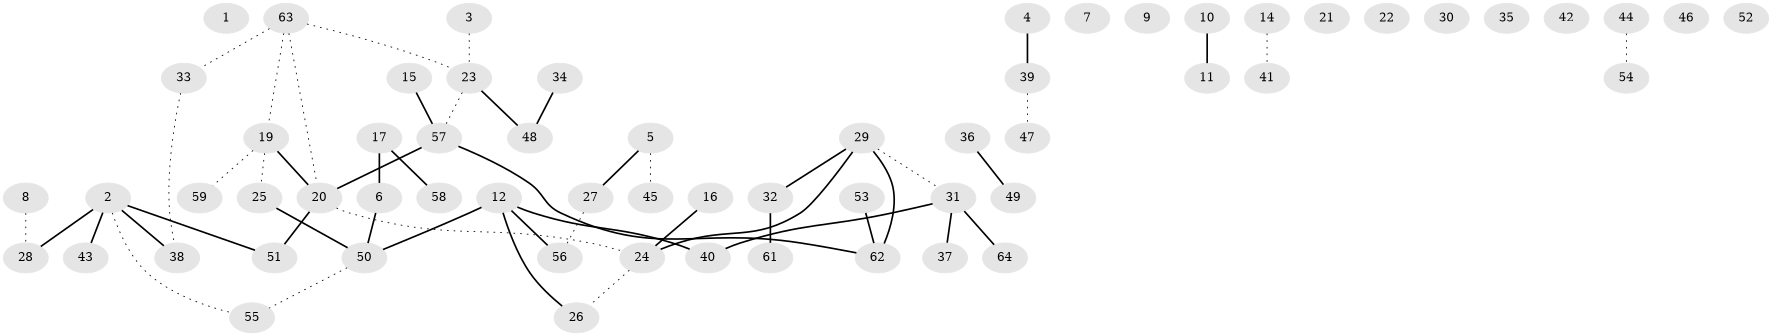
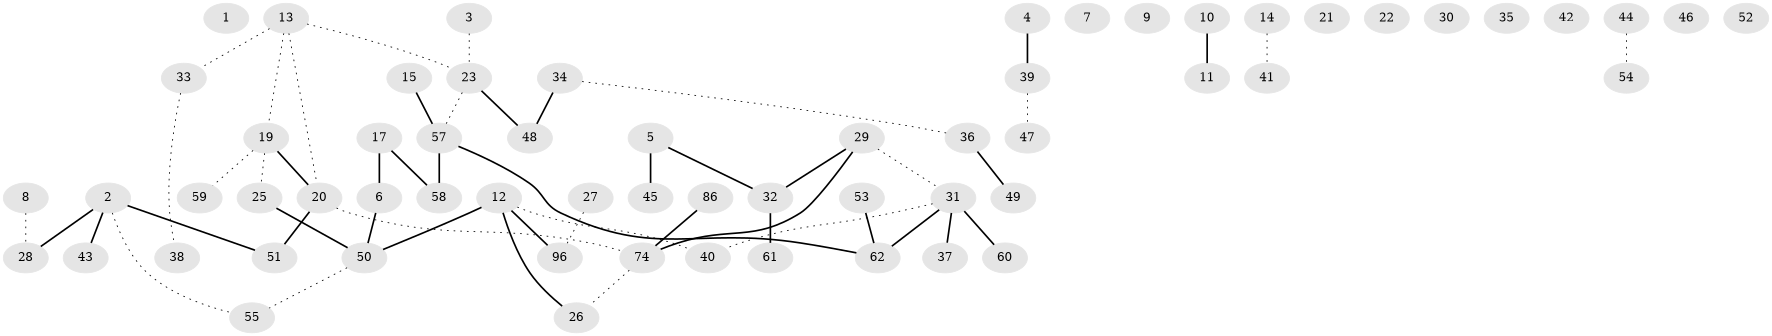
(286, 18) -> (286, 18)
none -> (765, 105)
(386, 165) -> (439, 168)
(621, 168) -> (710, 168)
(651, 168) -> (651, 168)
(894, 195) -> (916, 228)
(710, 198) -> (710, 198)
(568, 222) -> (568, 222)
(828, 224) -> (828, 224)
(143, 228) -> none
(560, 258) -> (560, 258)
(642, 258) -> (642, 258)
(1005, 258) -> (1005, 258)
